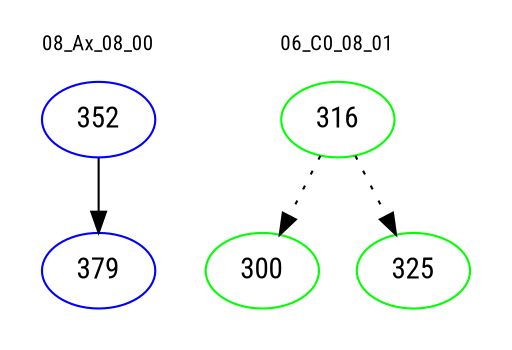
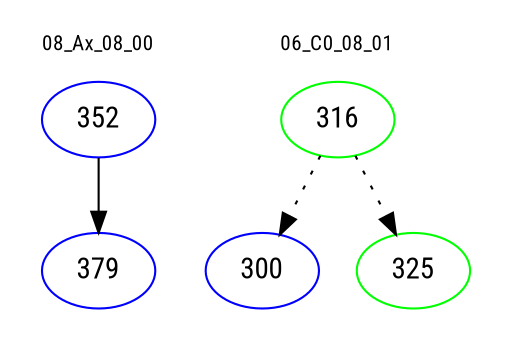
(262, 271) -> (262, 271)
